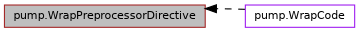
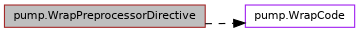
(231, 9) -> (219, 24)
